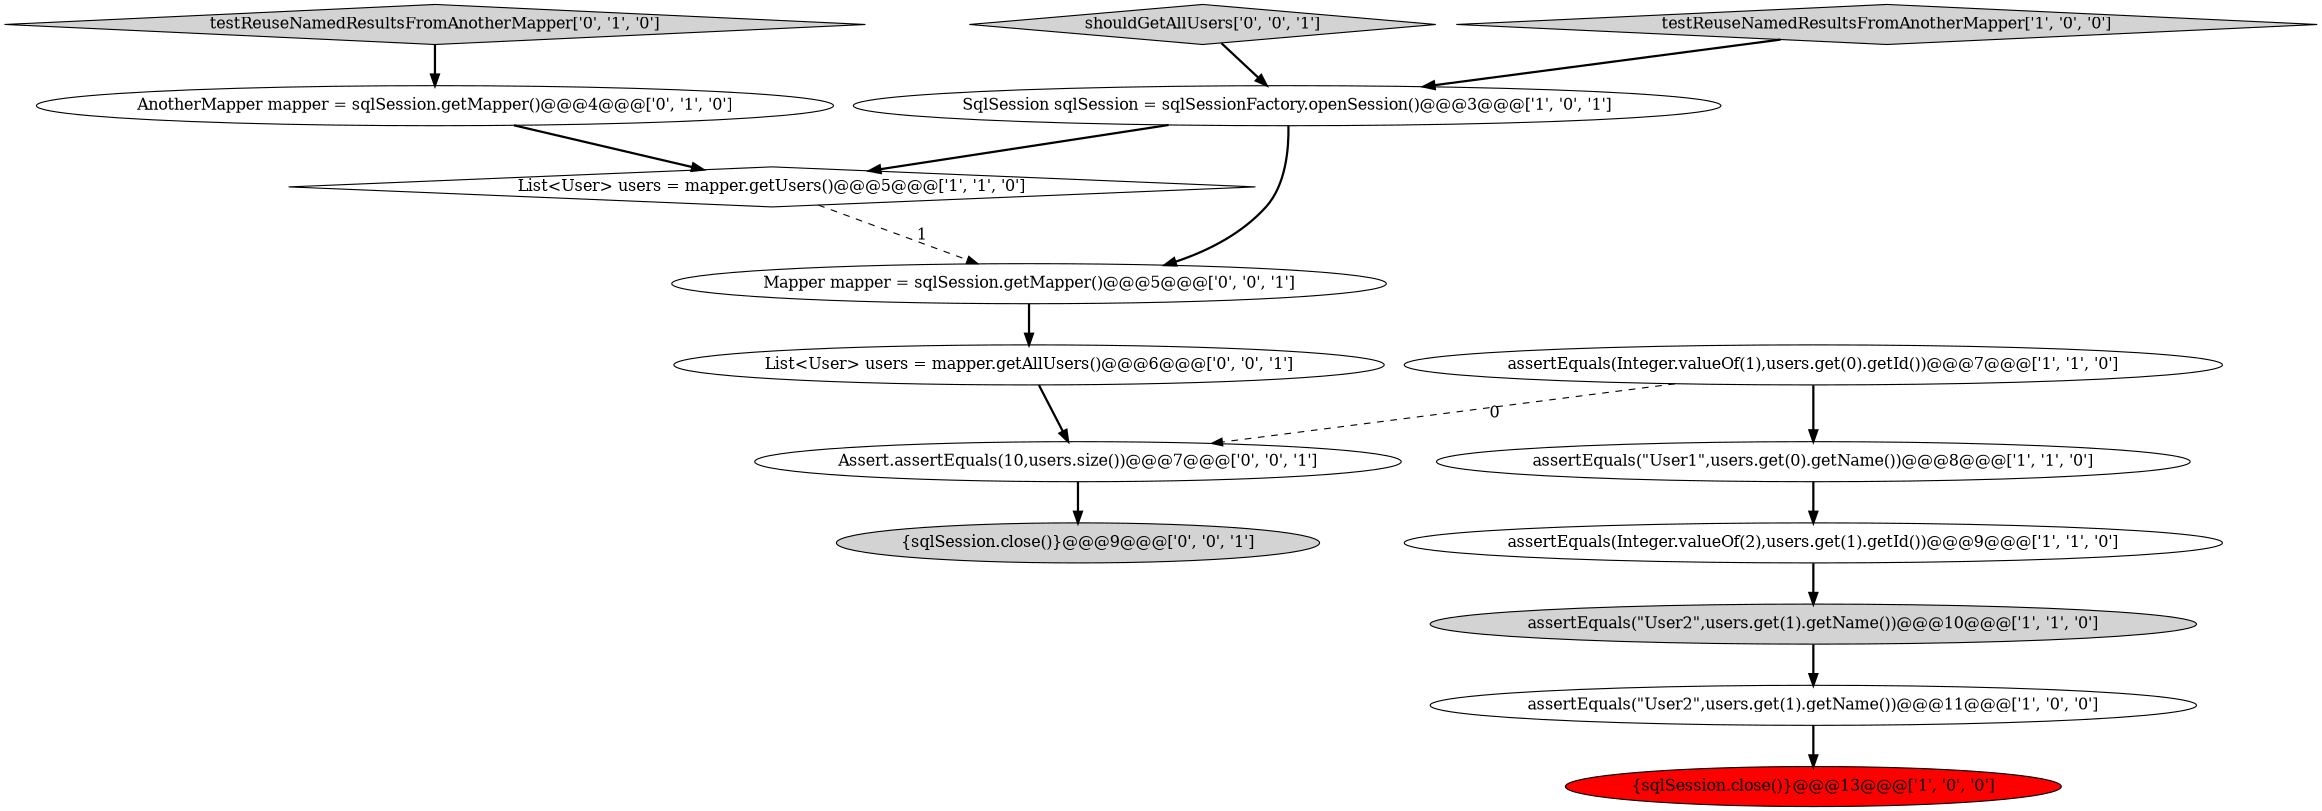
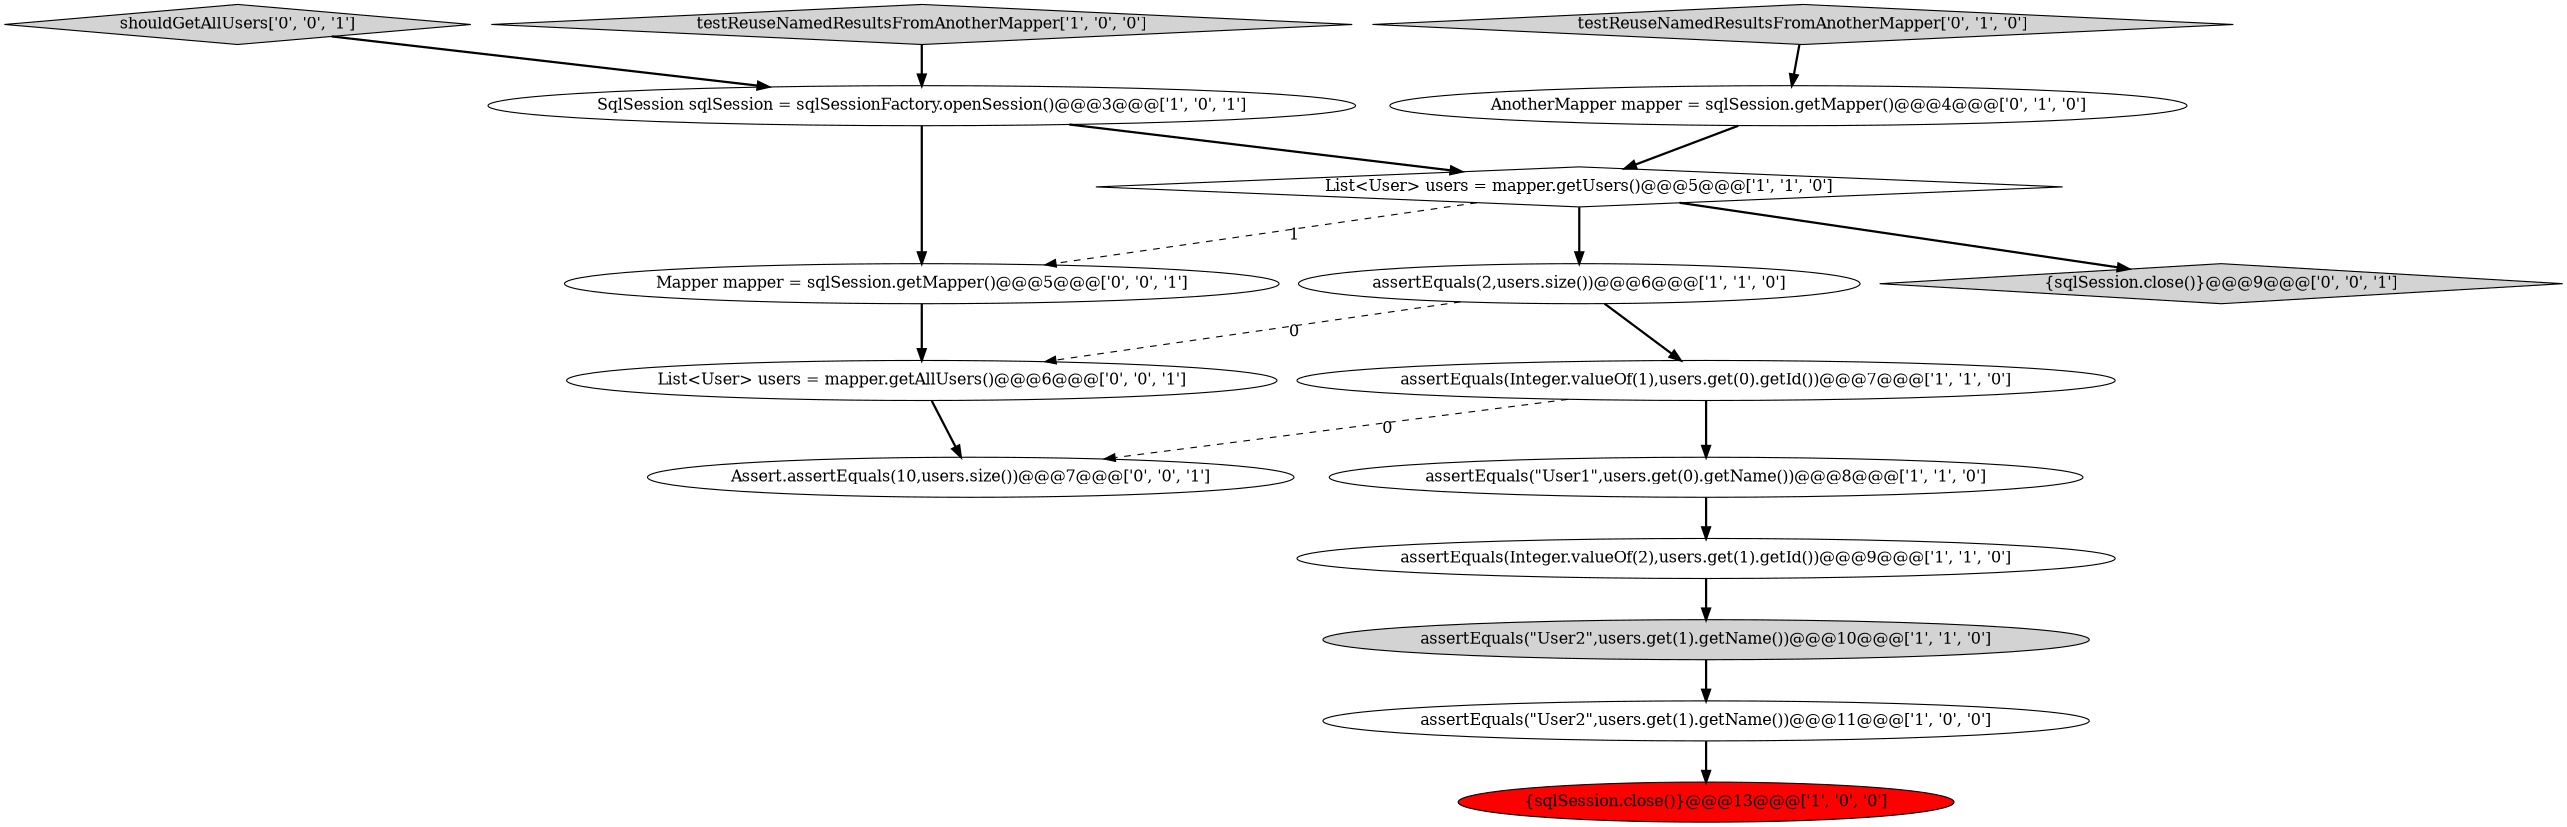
none -> (1579, 284)
(1078, 497) -> (1899, 235)
(1078, 543) -> (2221, 284)
